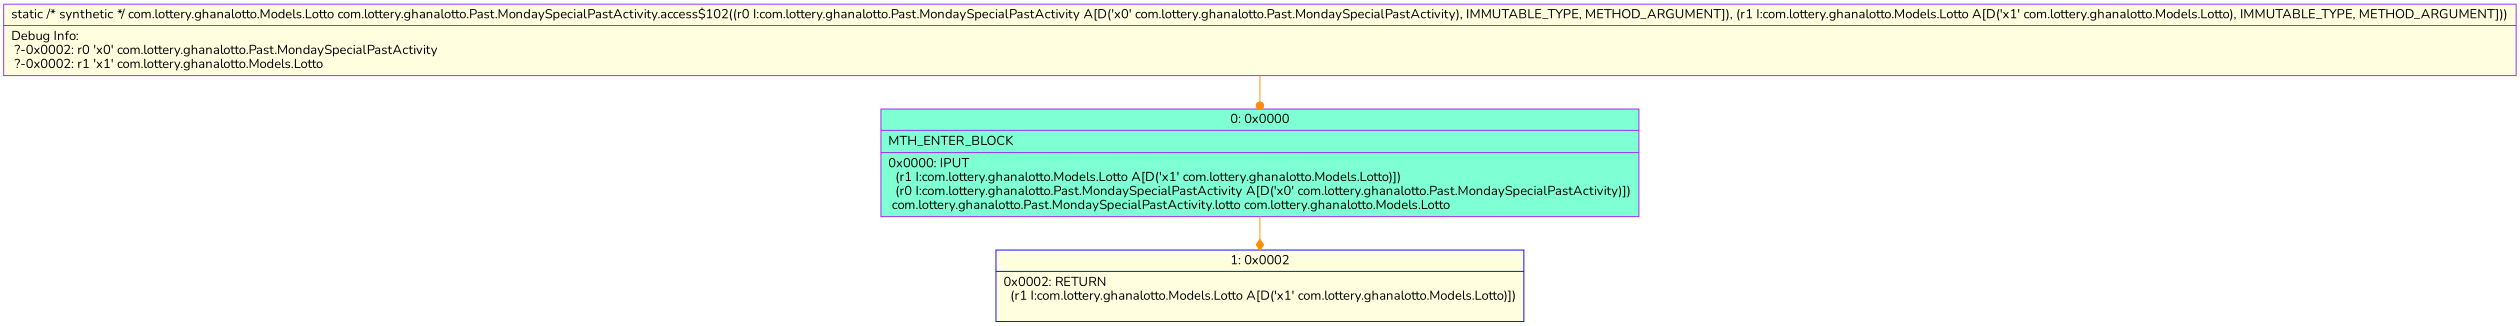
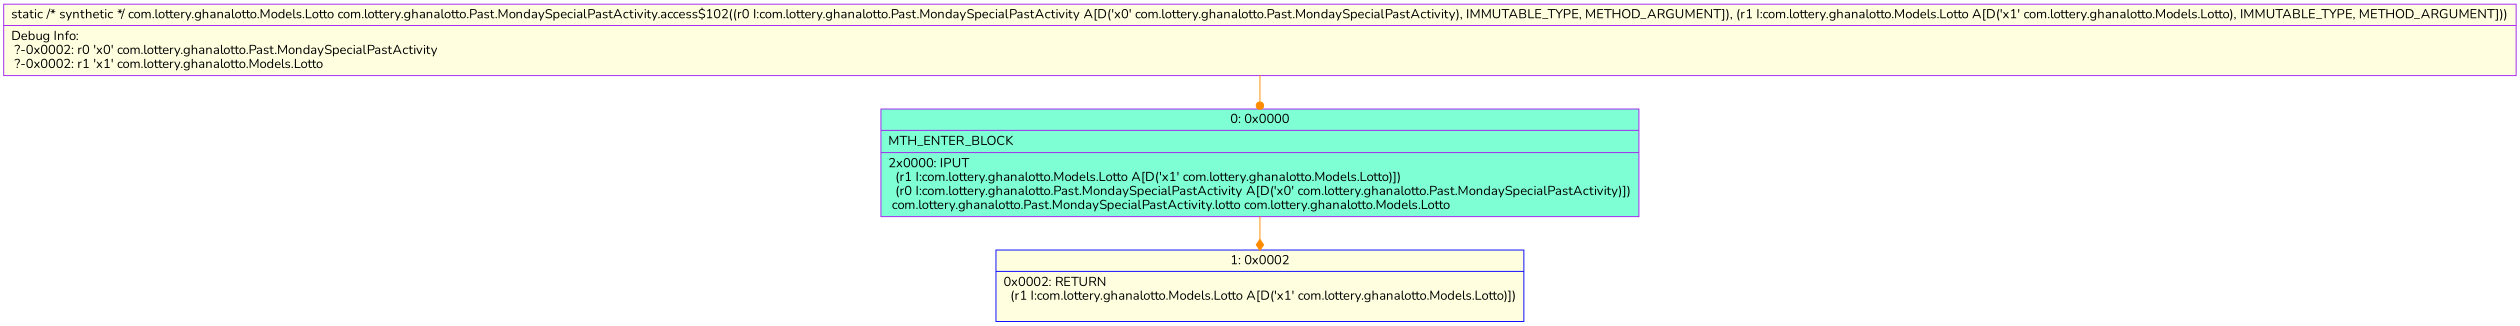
(932, 163) -> (932, 163)
